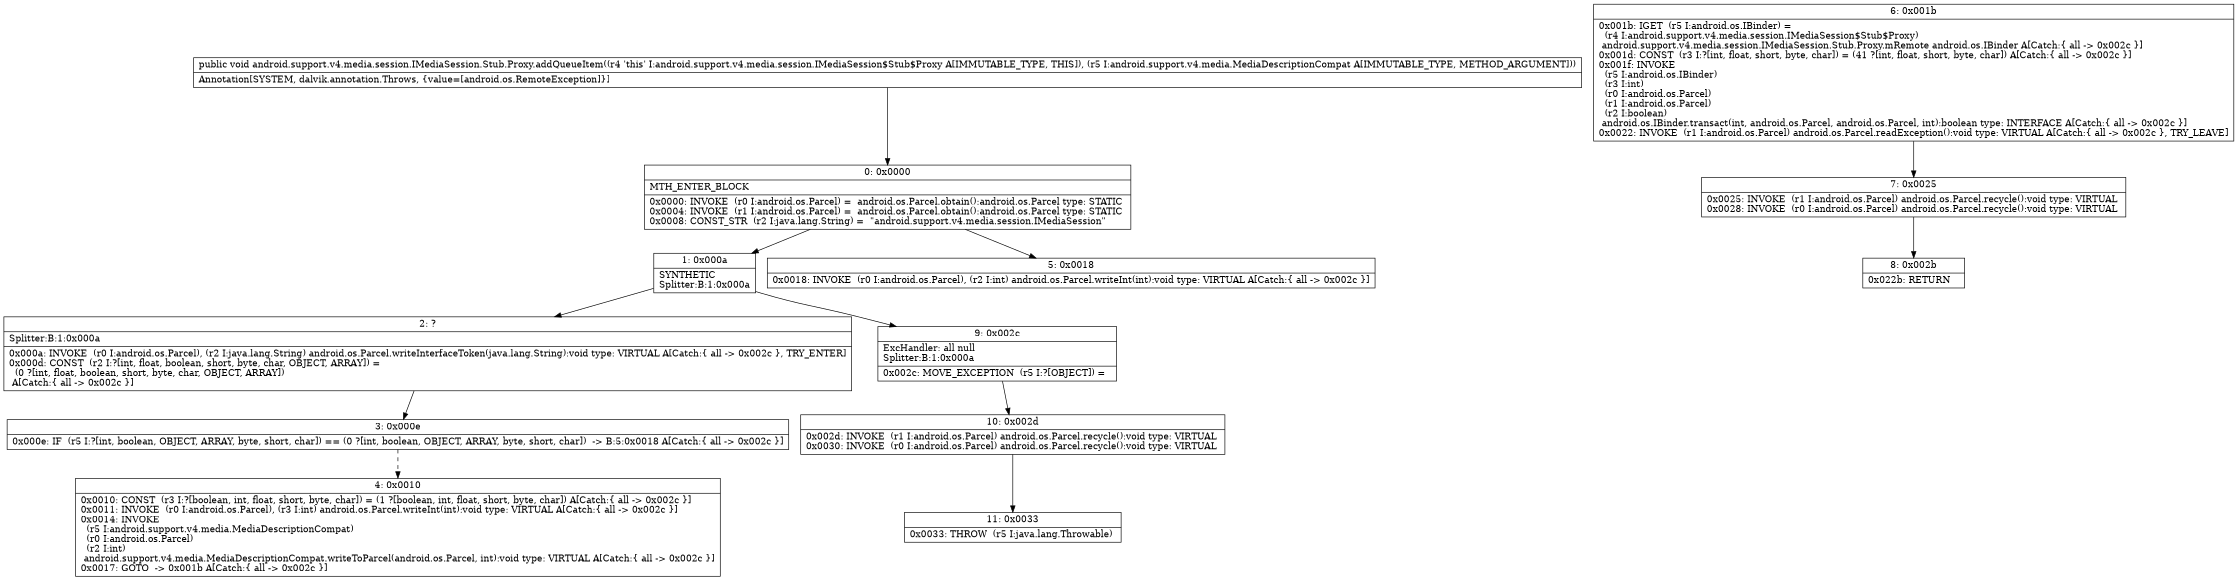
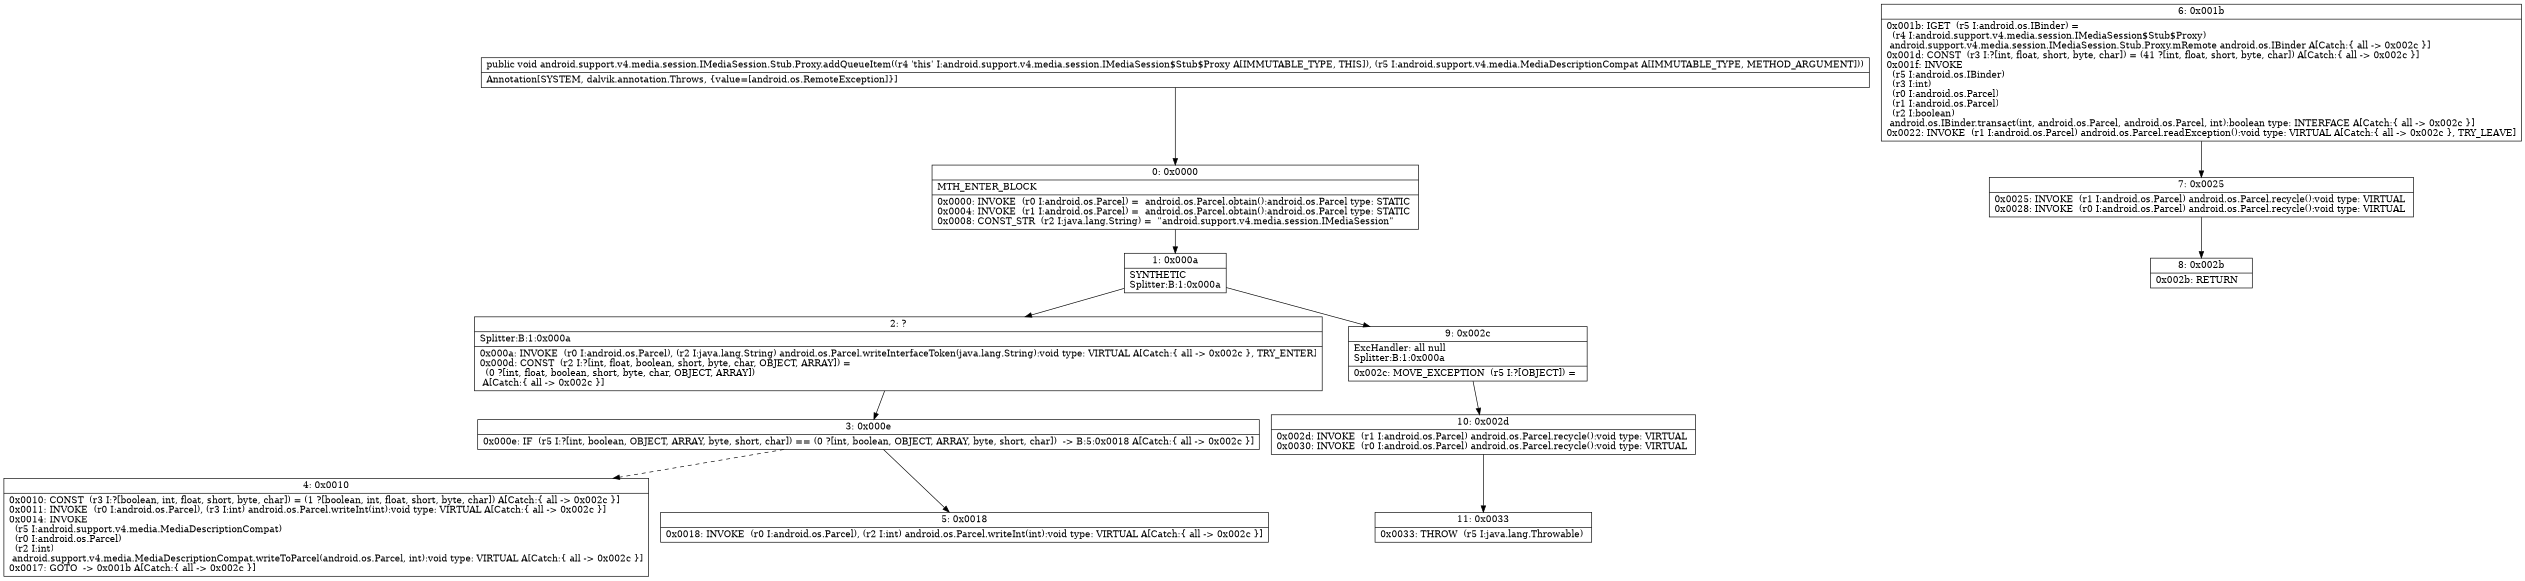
(998, 243) -> (914, 479)
(1914, 280) -> (2201, 280)
